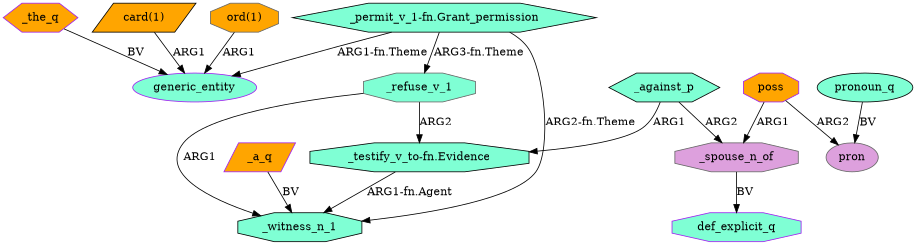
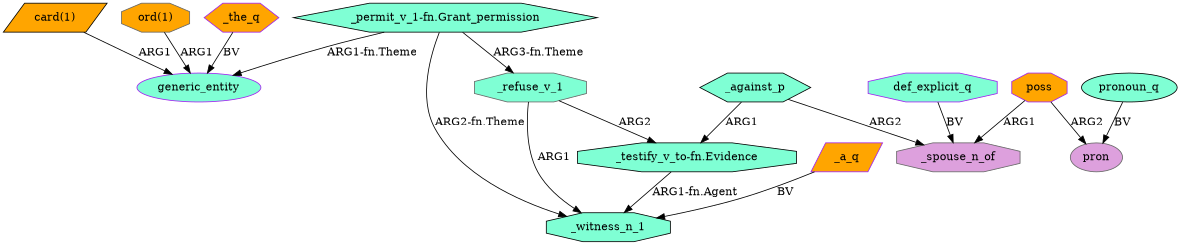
(737, 188) -> (944, 119)
